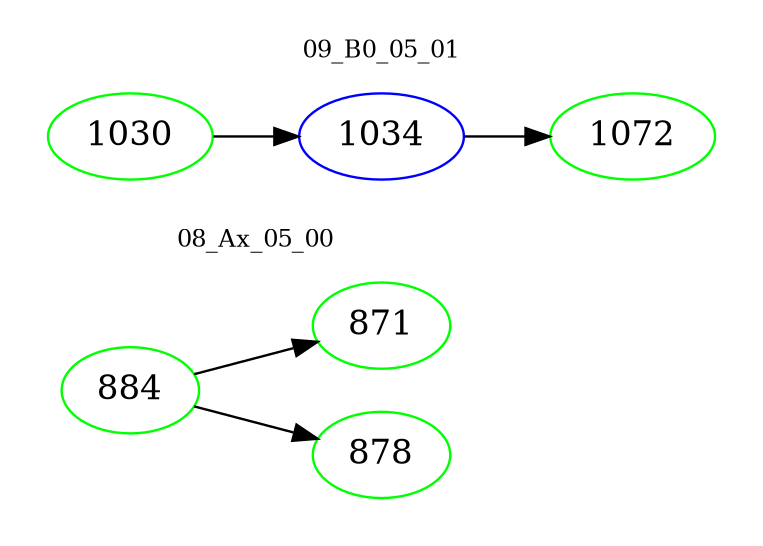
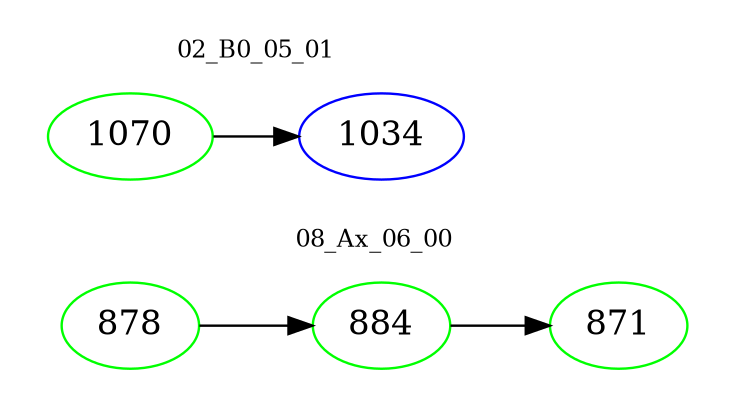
(382, 51) -> (256, 51)
(130, 136) -> (130, 136)
(633, 136) -> none
(256, 241) -> (375, 241)
(244, 419) -> (244, 326)
